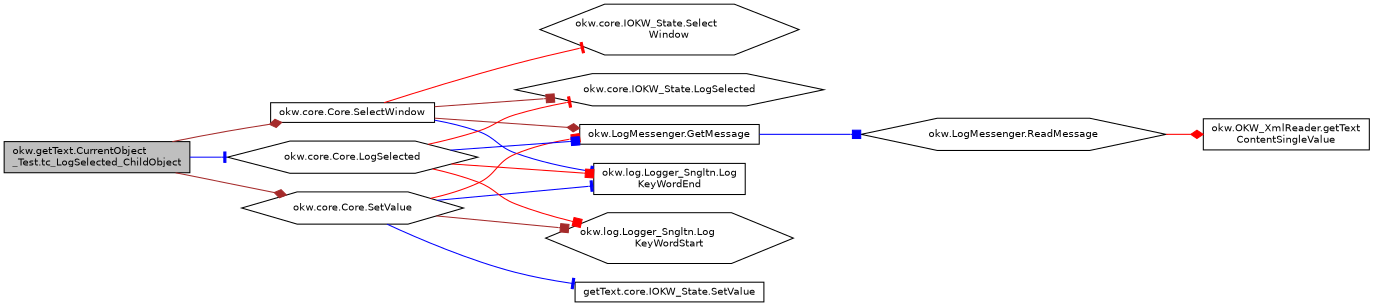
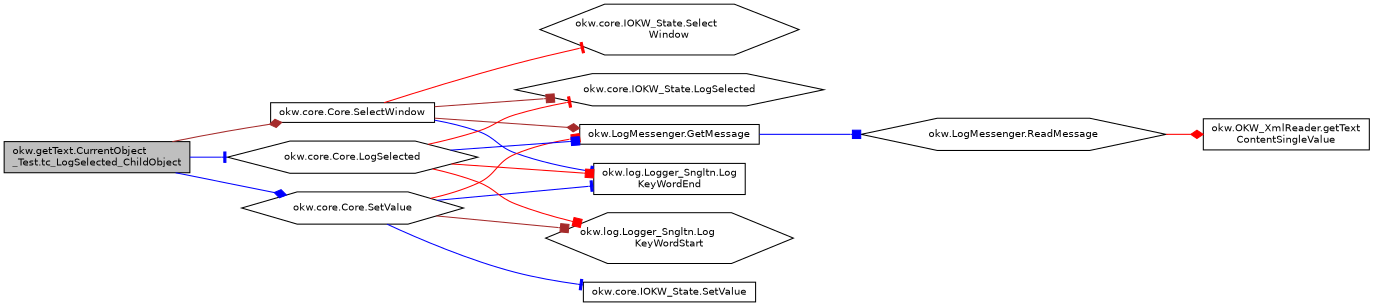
(225, 183) -> (225, 183)
(669, 292) -> (669, 292)
